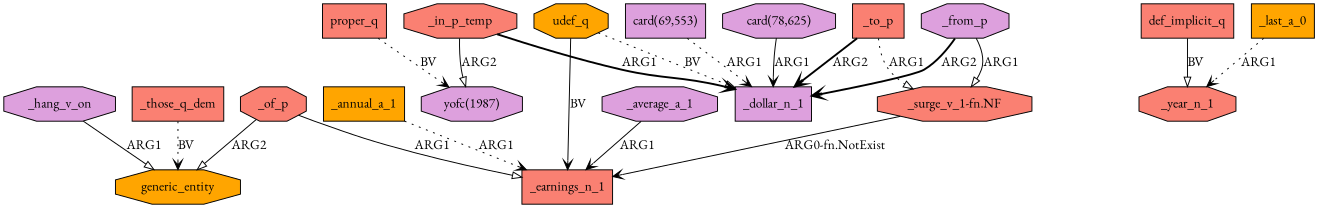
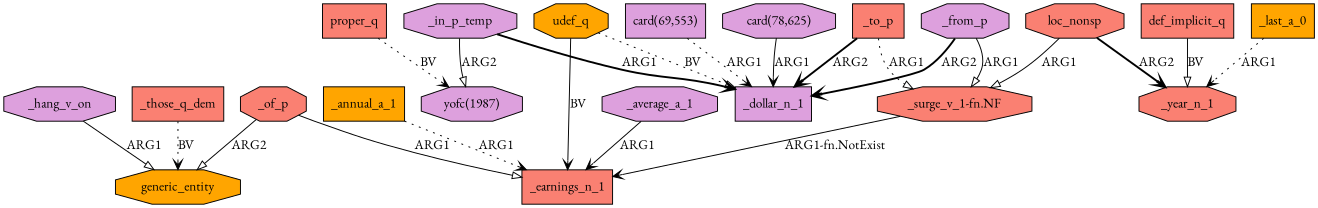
(460, 21) -> (460, 21)
none -> (1075, 21)
(835, 146) -> (835, 146)
